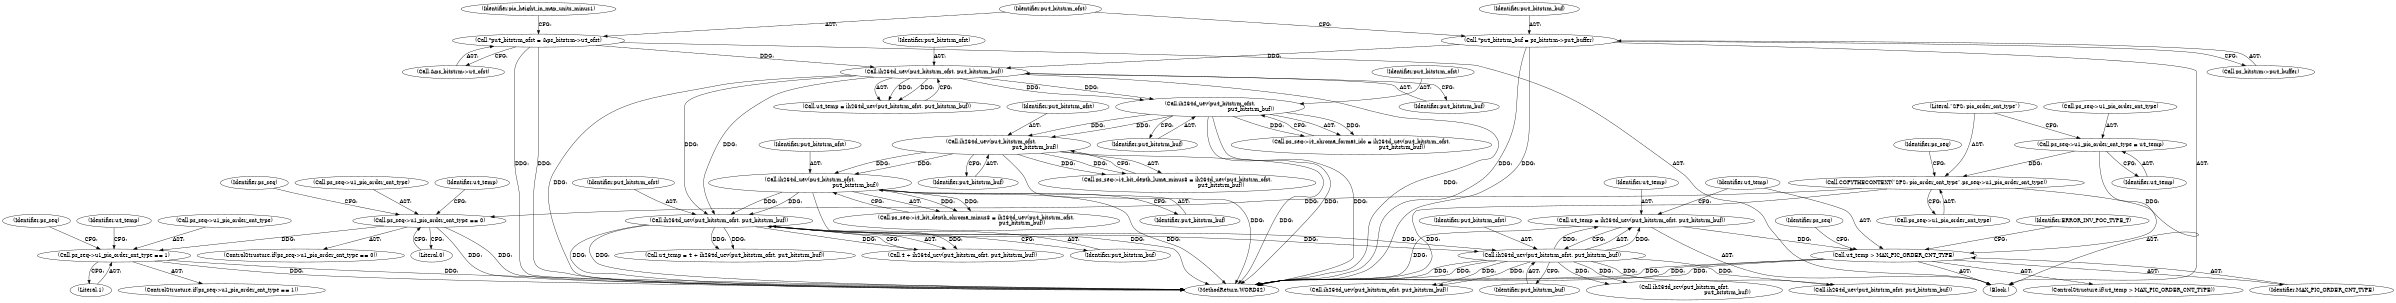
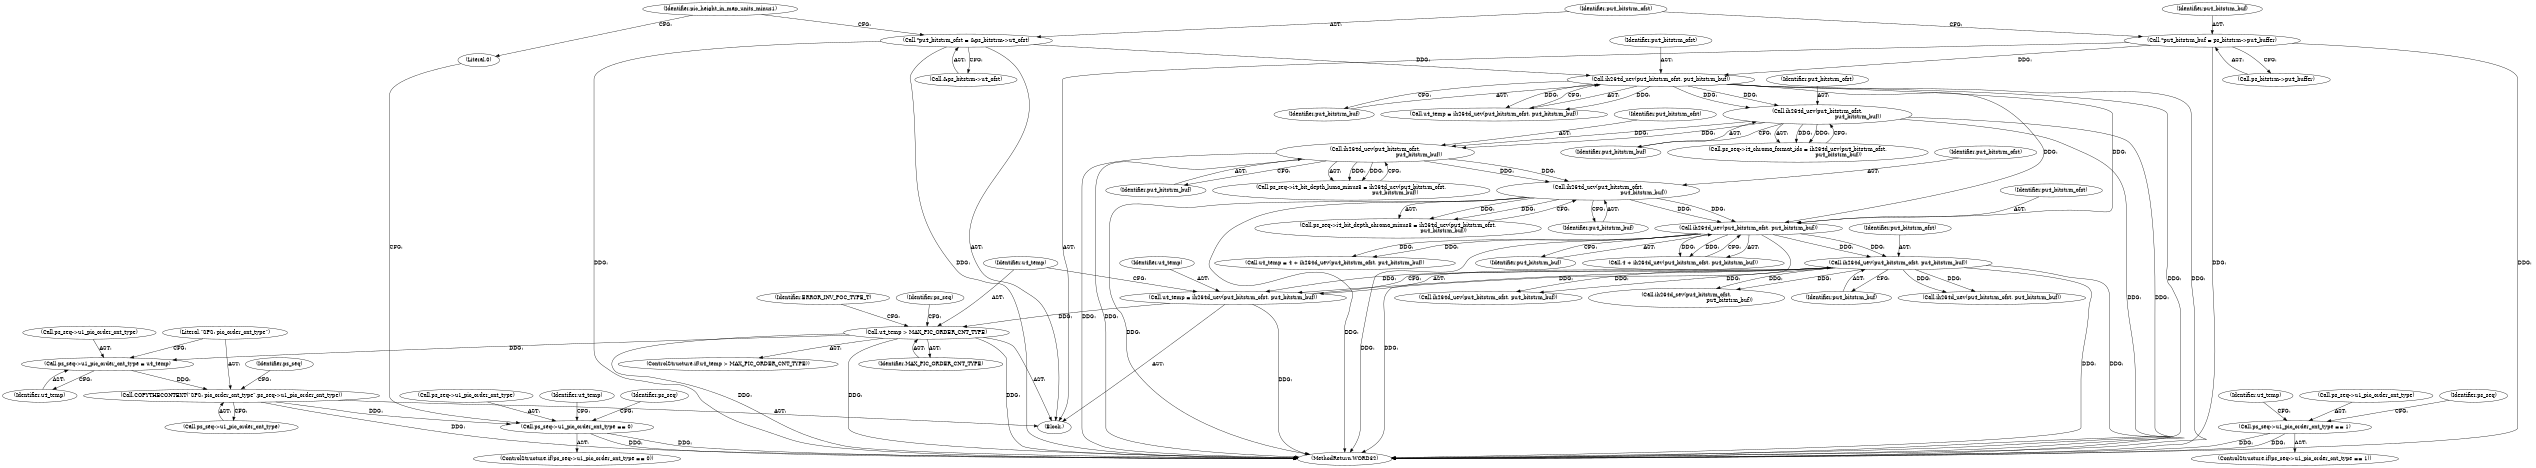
(430, 236) -> (596, 35)
(274, 238) -> none
(2121, 241) -> (513, 346)
(91, 290) -> none
